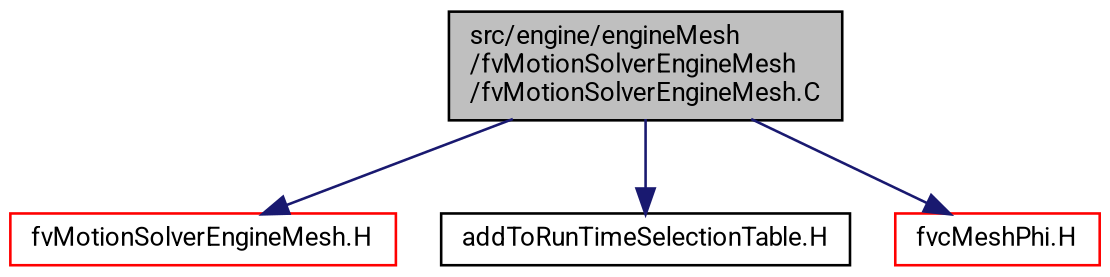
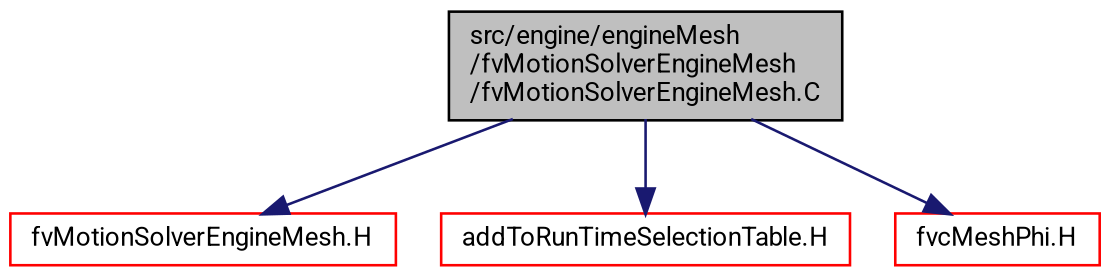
(646, 239) -> (646, 239)
